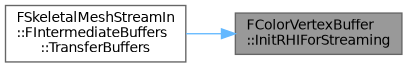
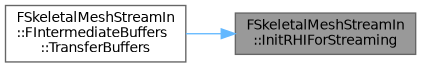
(319, 34) -> (326, 34)
